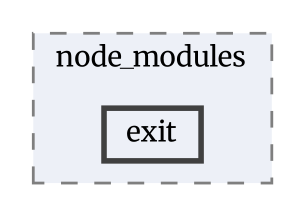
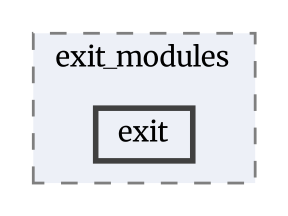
(153, 60) -> (144, 60)
